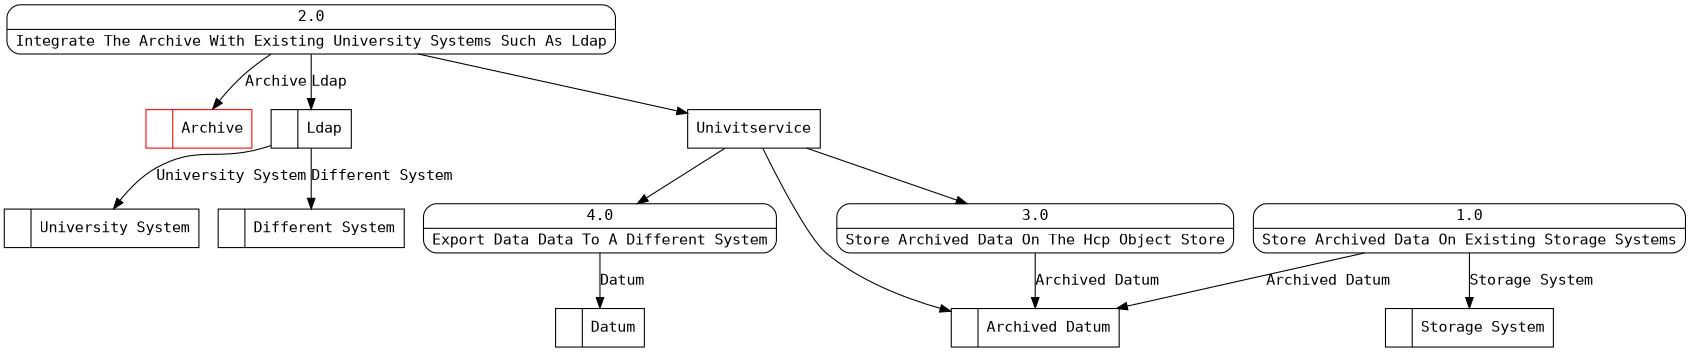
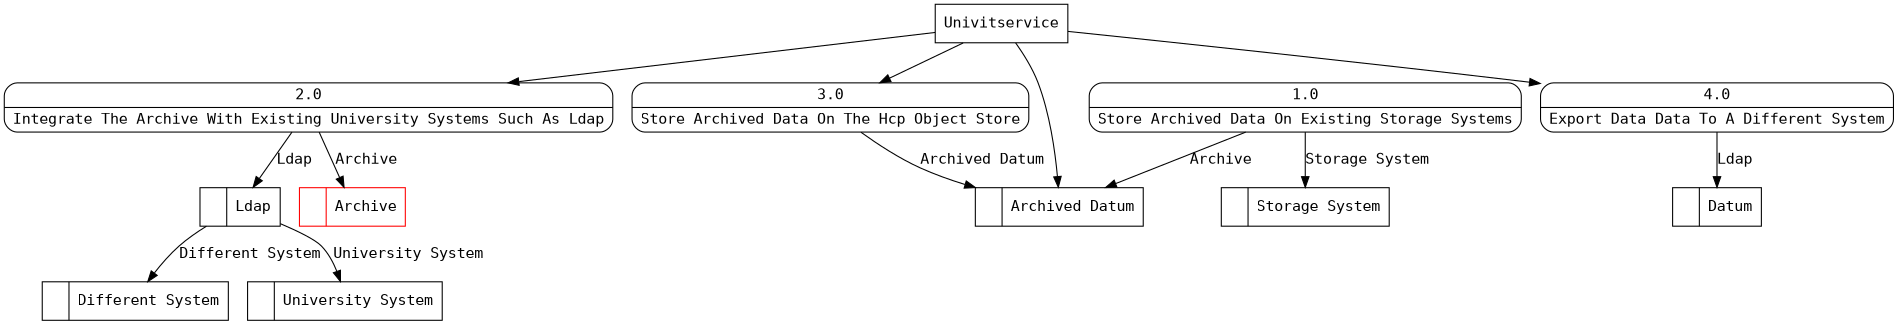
(548, 82) -> (727, 57)
(622, 281) -> (1735, 160)
(1328, 281) -> (1221, 160)
